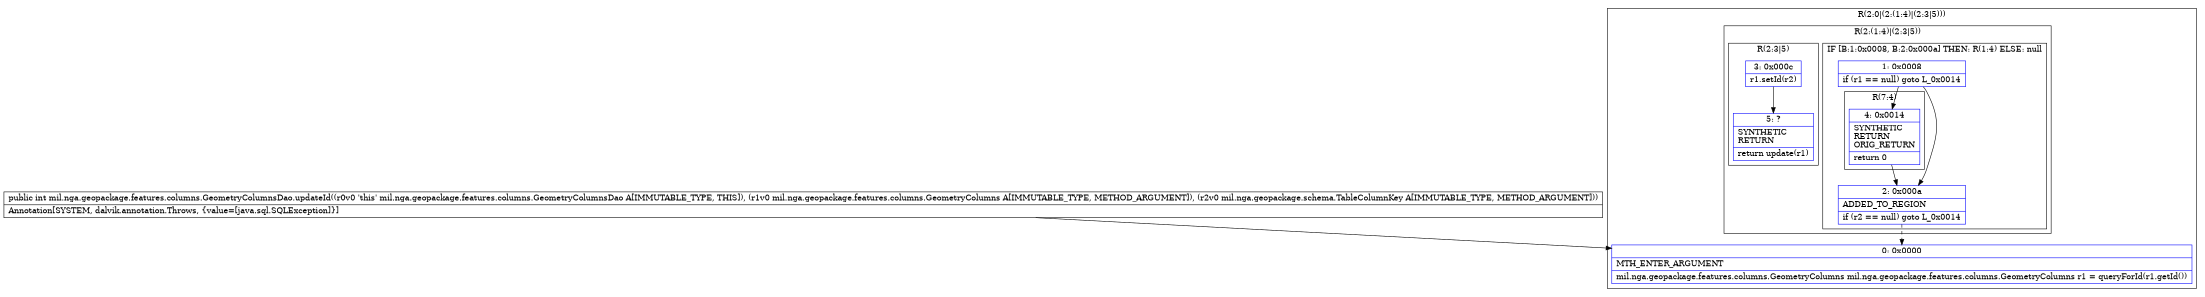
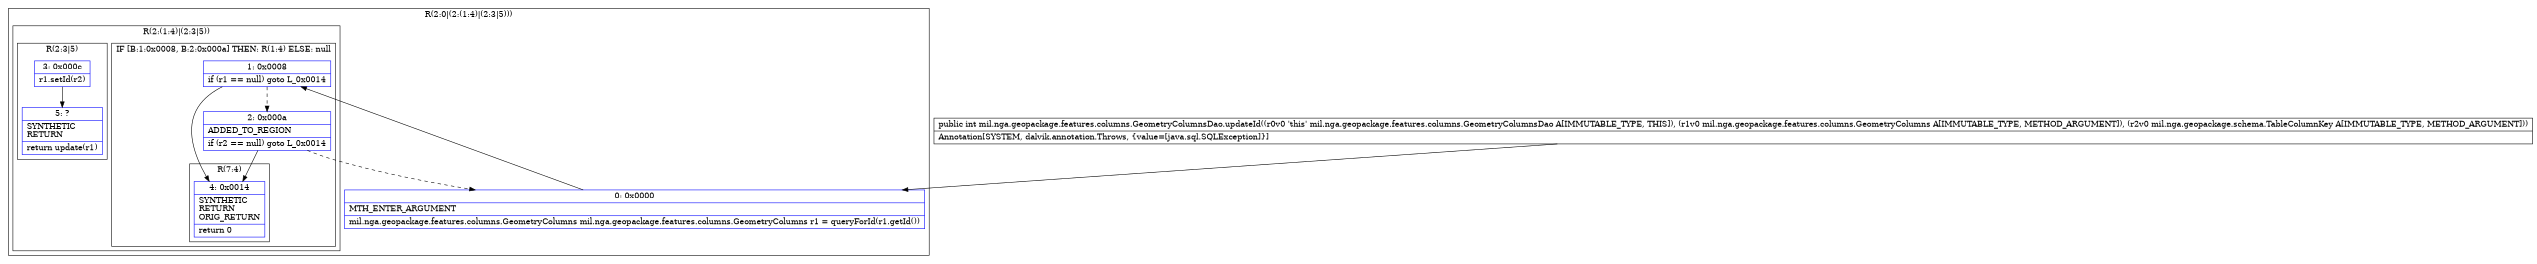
(1936, 133) -> (267, 96)
none -> (445, 139)
(1894, 173) -> (253, 160)
